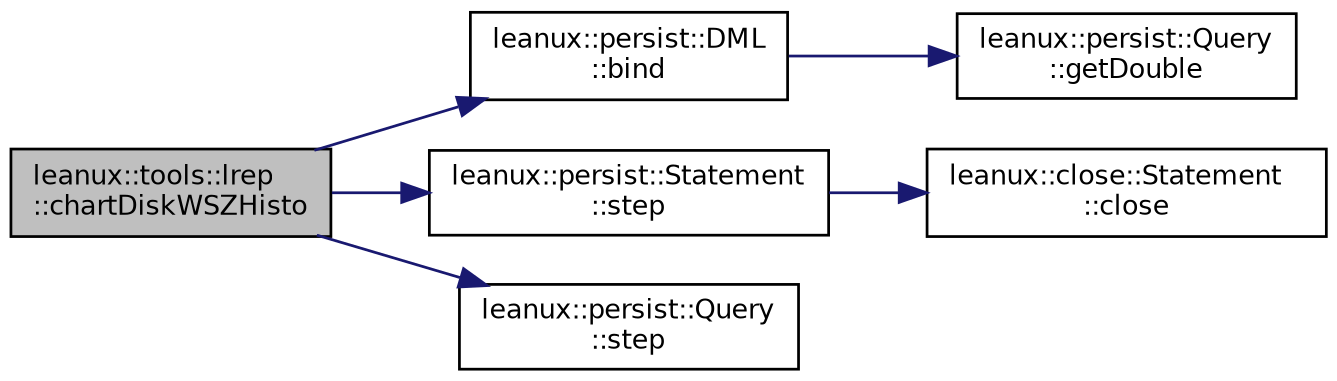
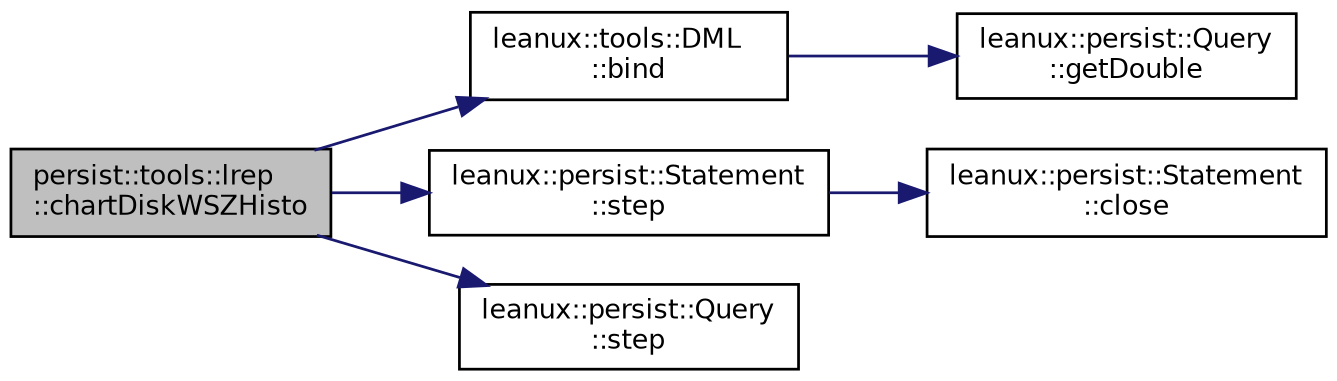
(629, 56) -> (629, 56)
(171, 193) -> (171, 193)
(1127, 193) -> (1127, 193)
